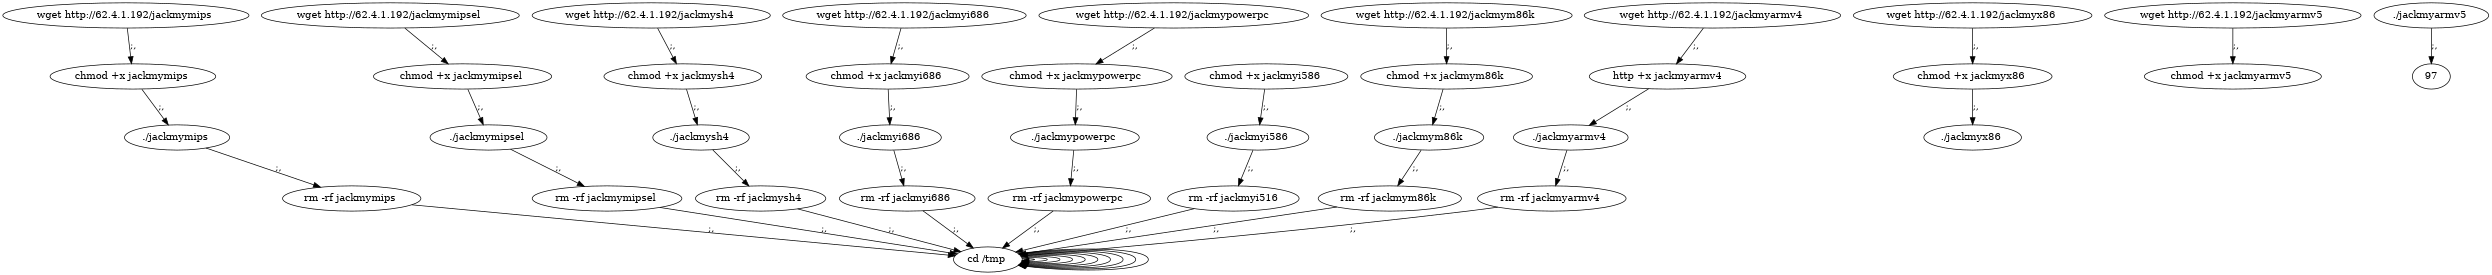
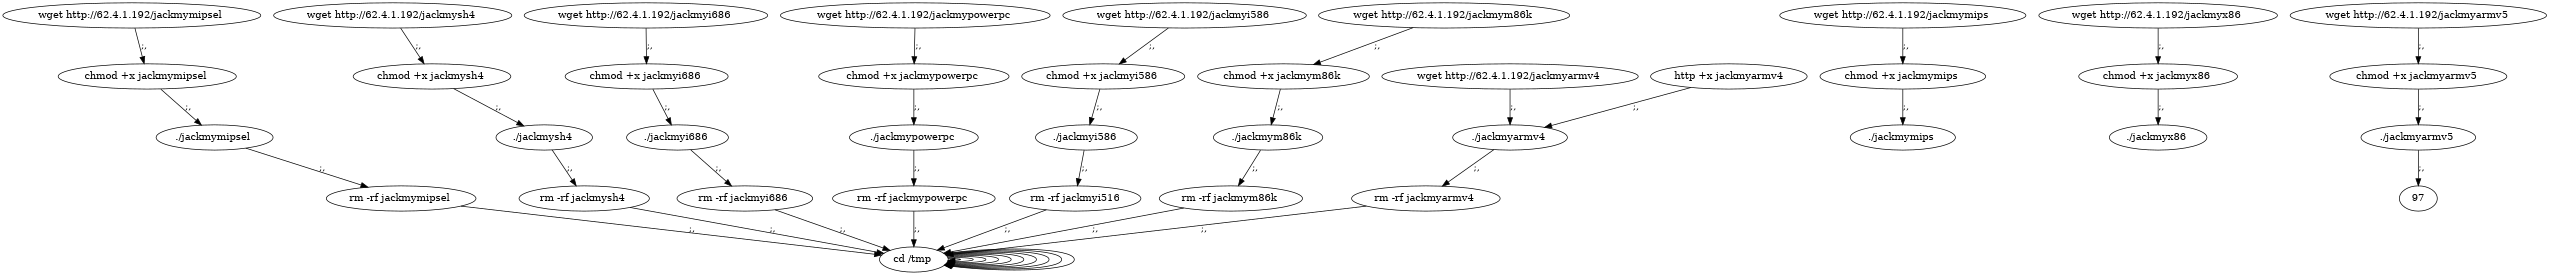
none -> (1185, 15)
(1692, 43) -> (1510, 103)
none -> (2418, 103)
(352, 198) -> none
